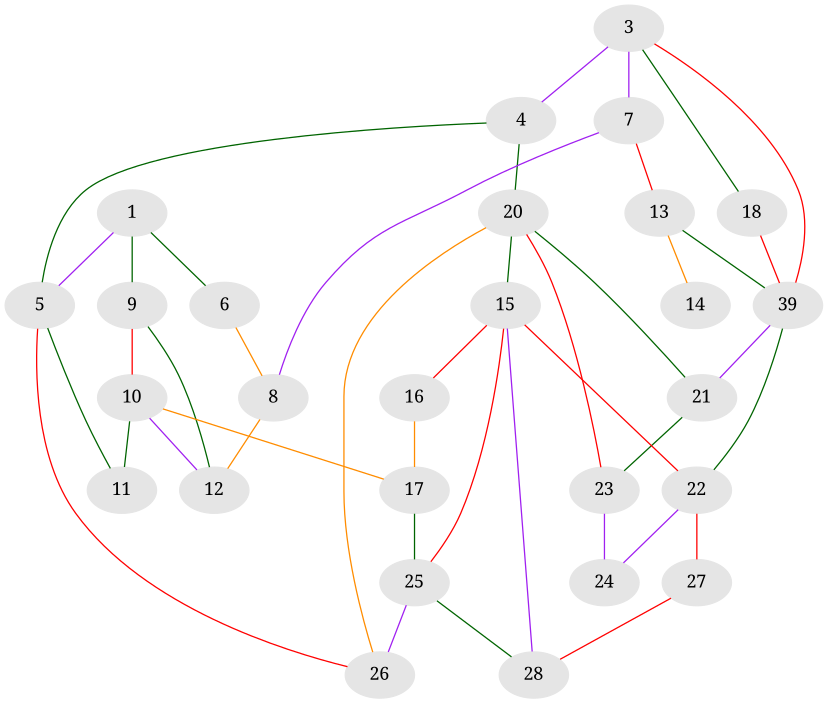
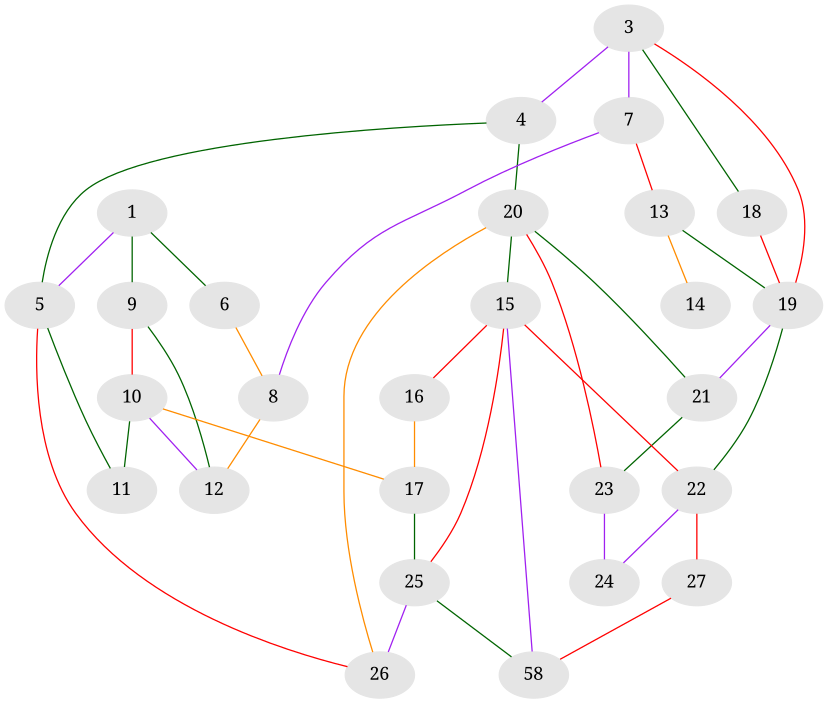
(788, 305) -> (788, 305)
(534, 675) -> (534, 675)
